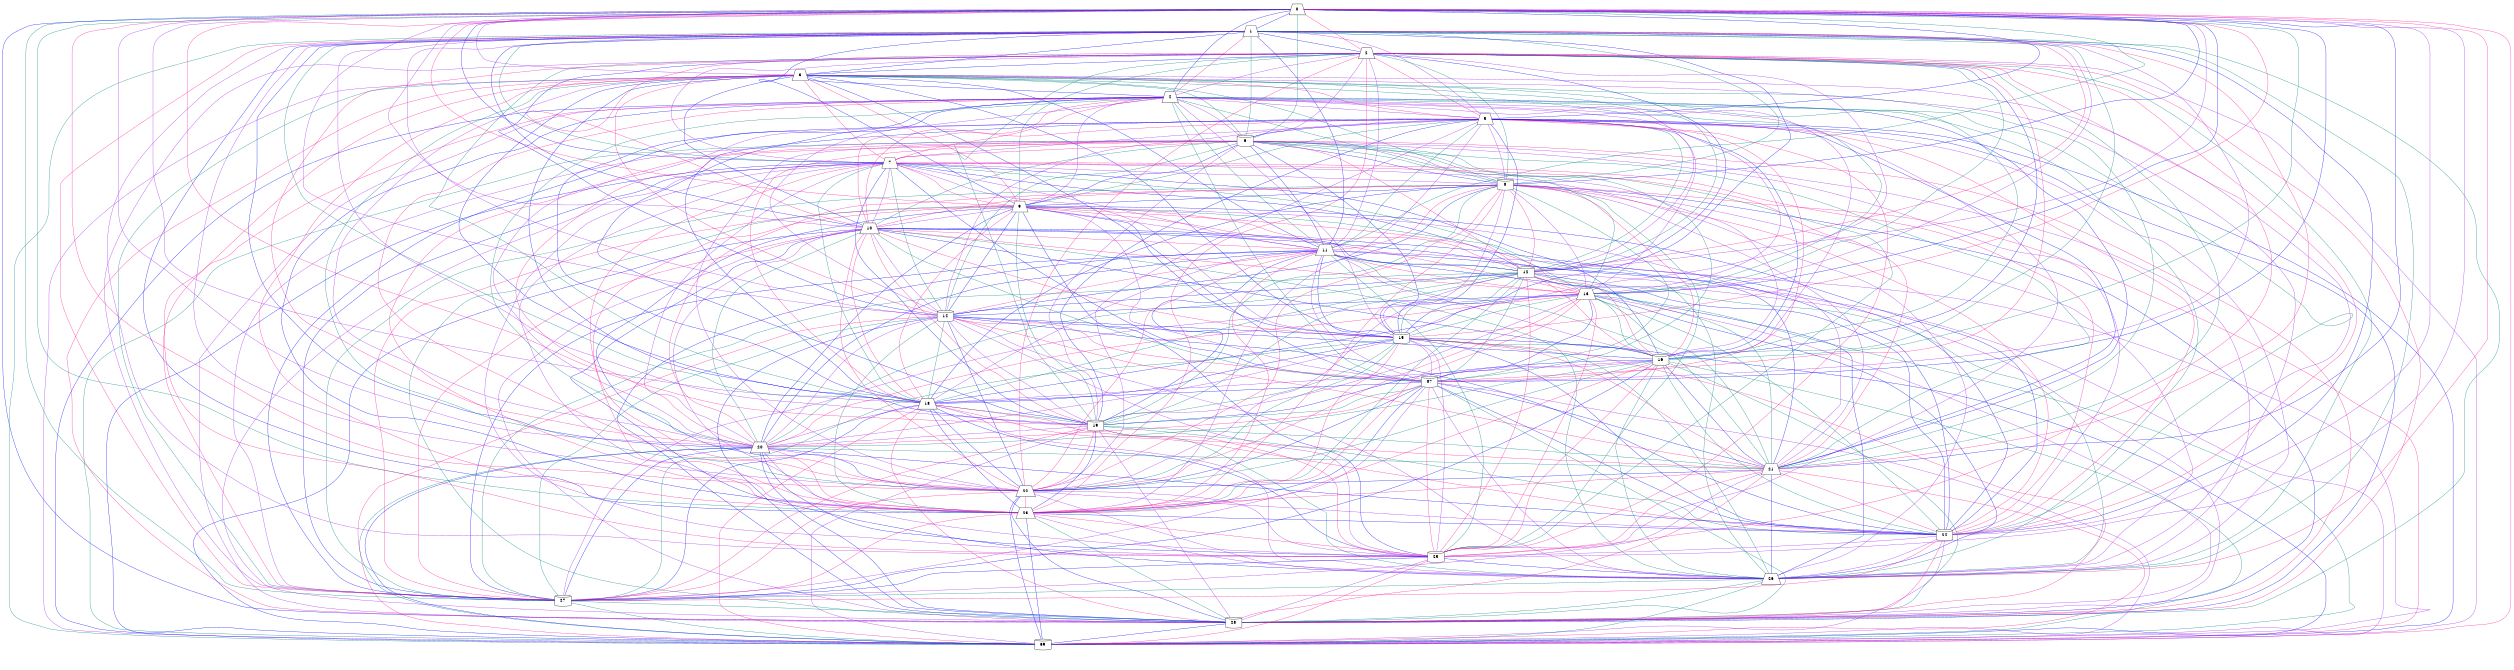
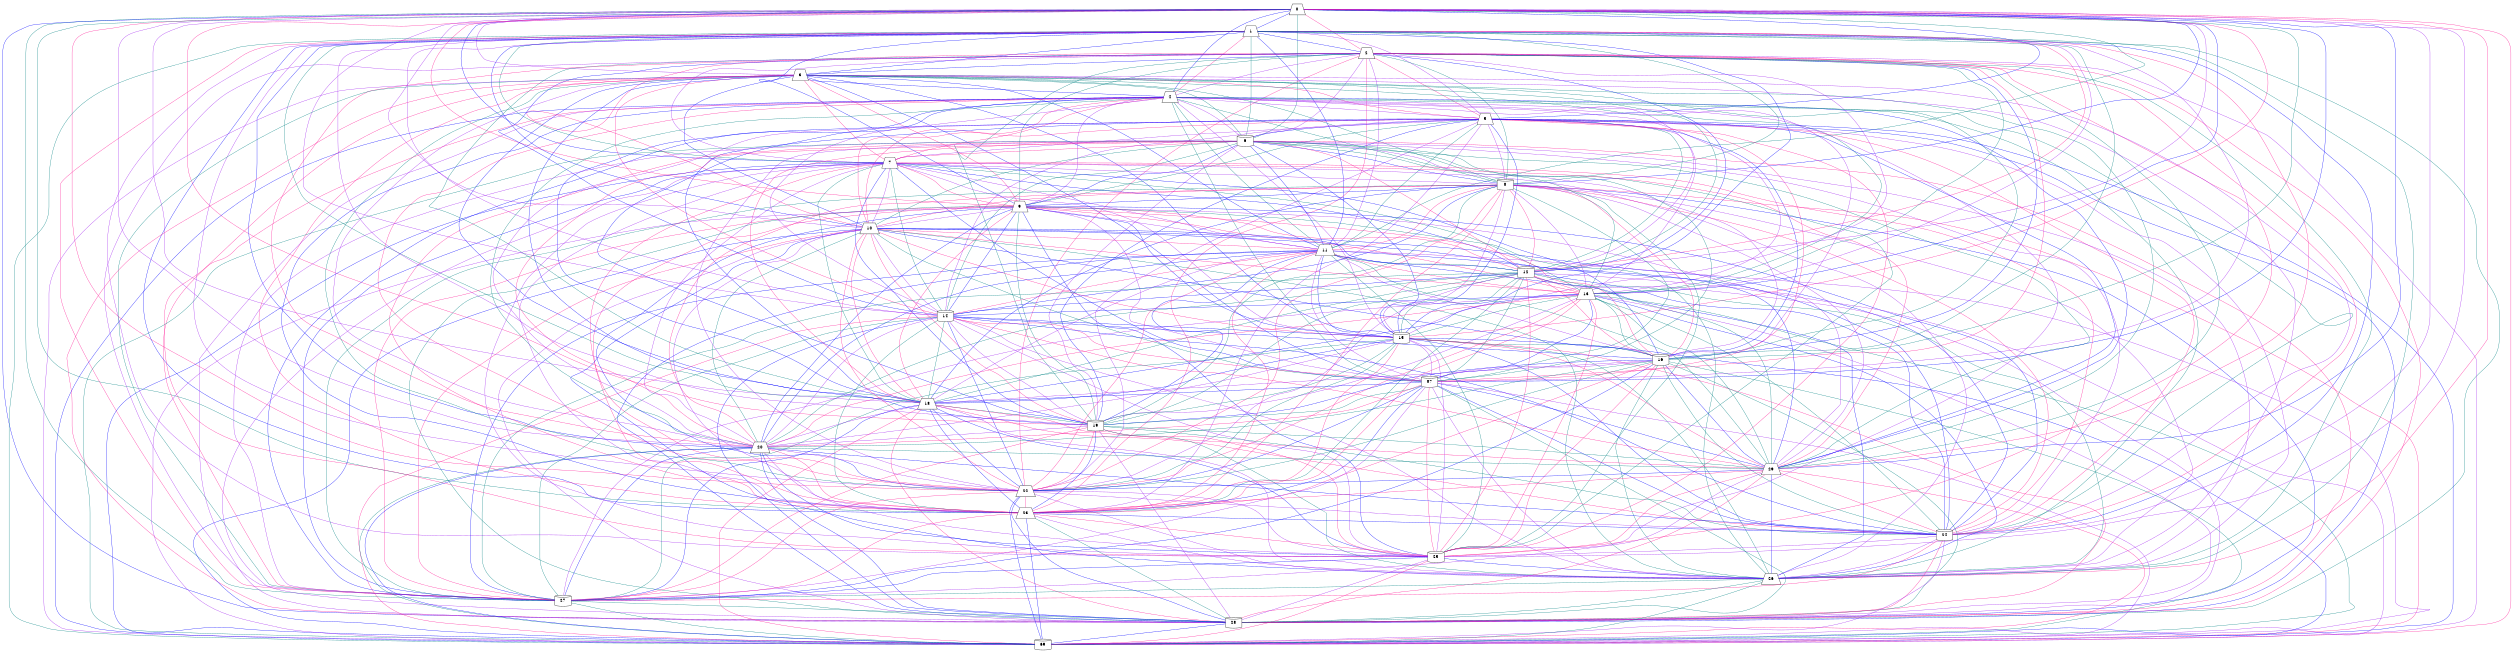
(1771, 469) -> (1771, 469)
(837, 519) -> (153, 487)
